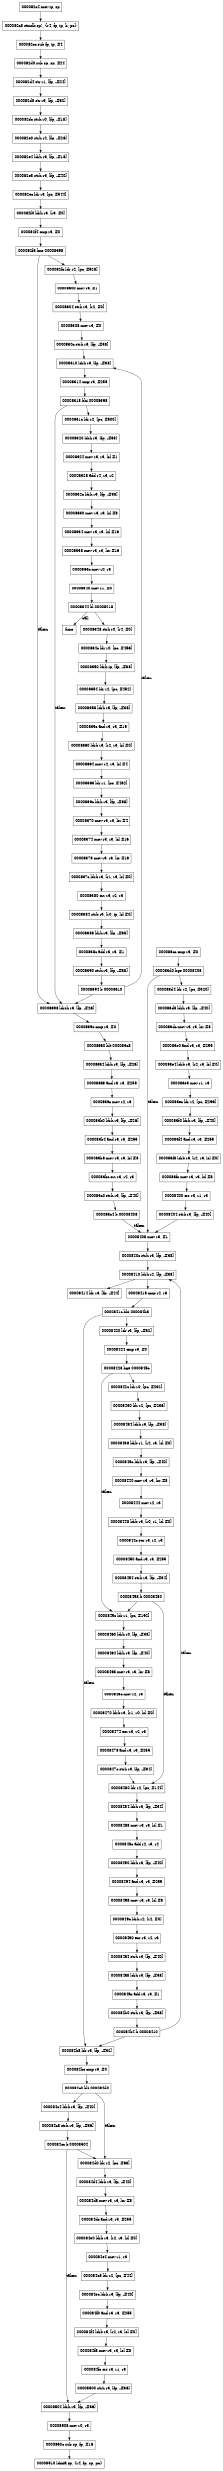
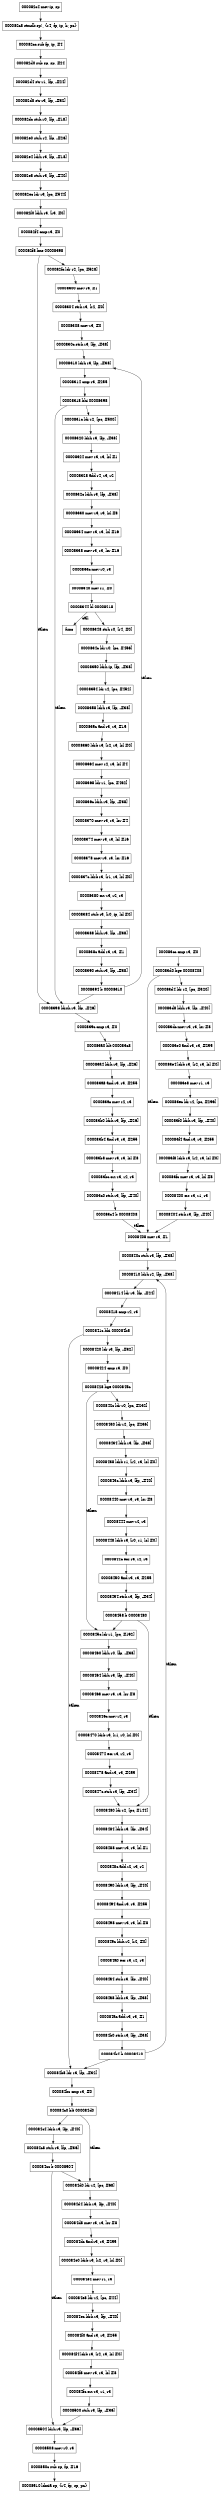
(148, 1283) -> (125, 1302)
